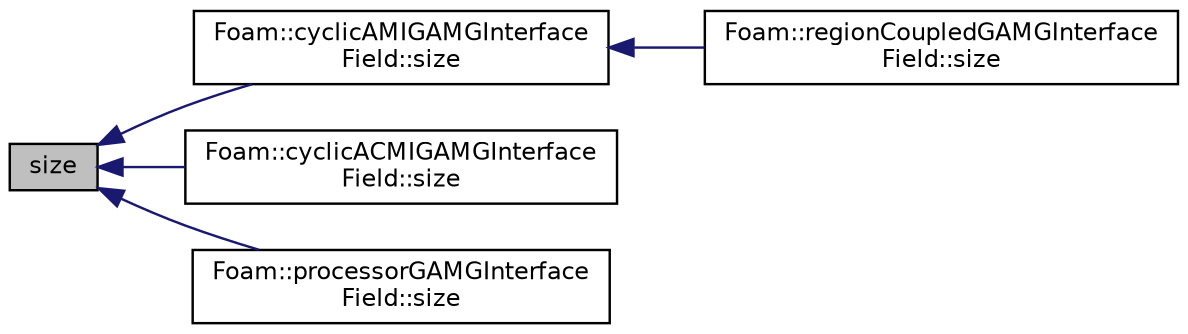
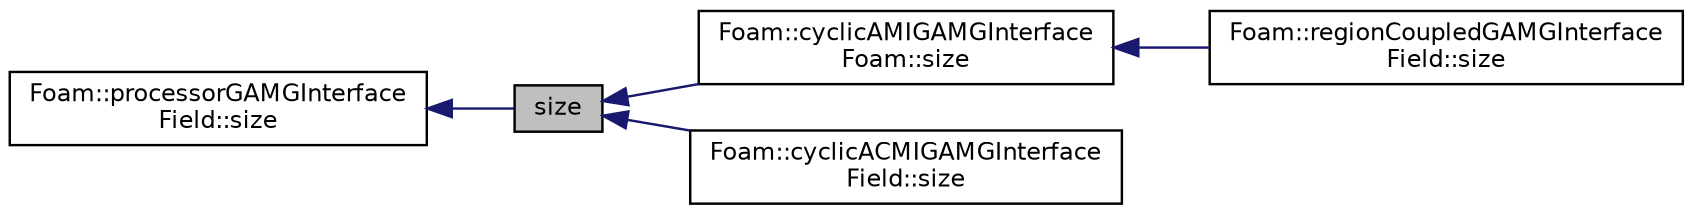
(401, 48) -> (906, 48)
(189, 227) -> (483, 109)
